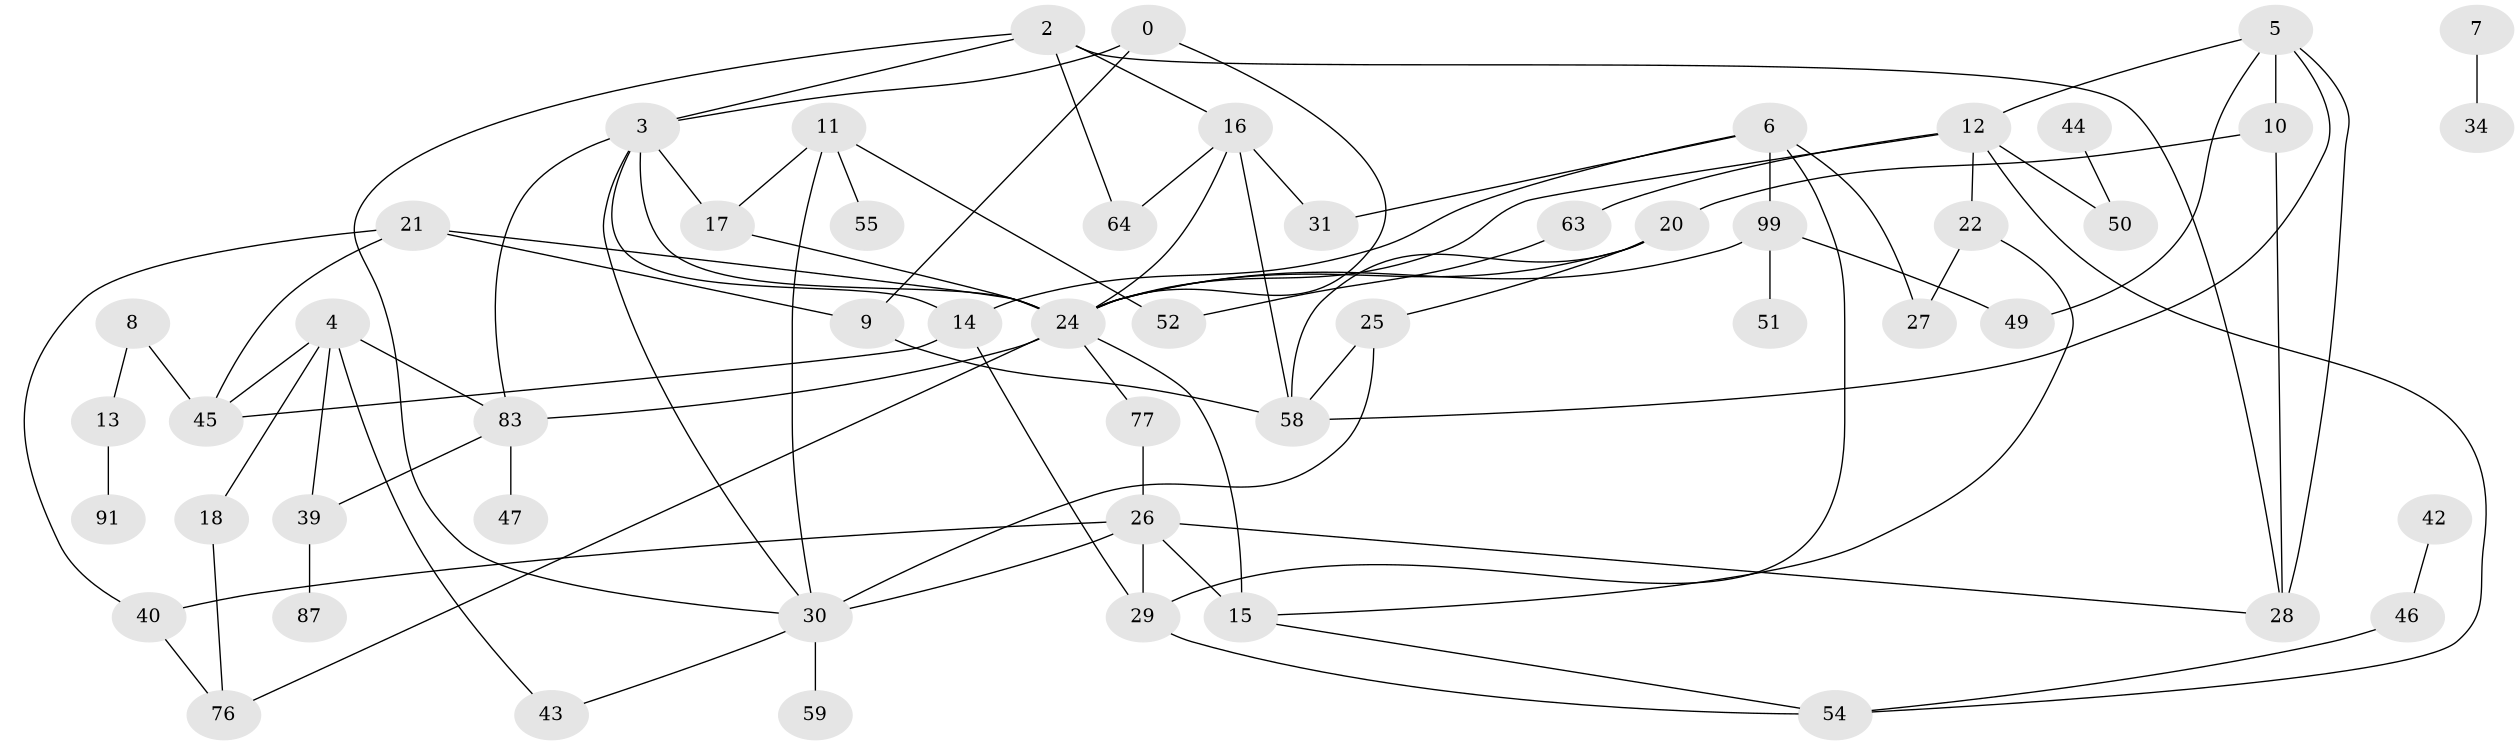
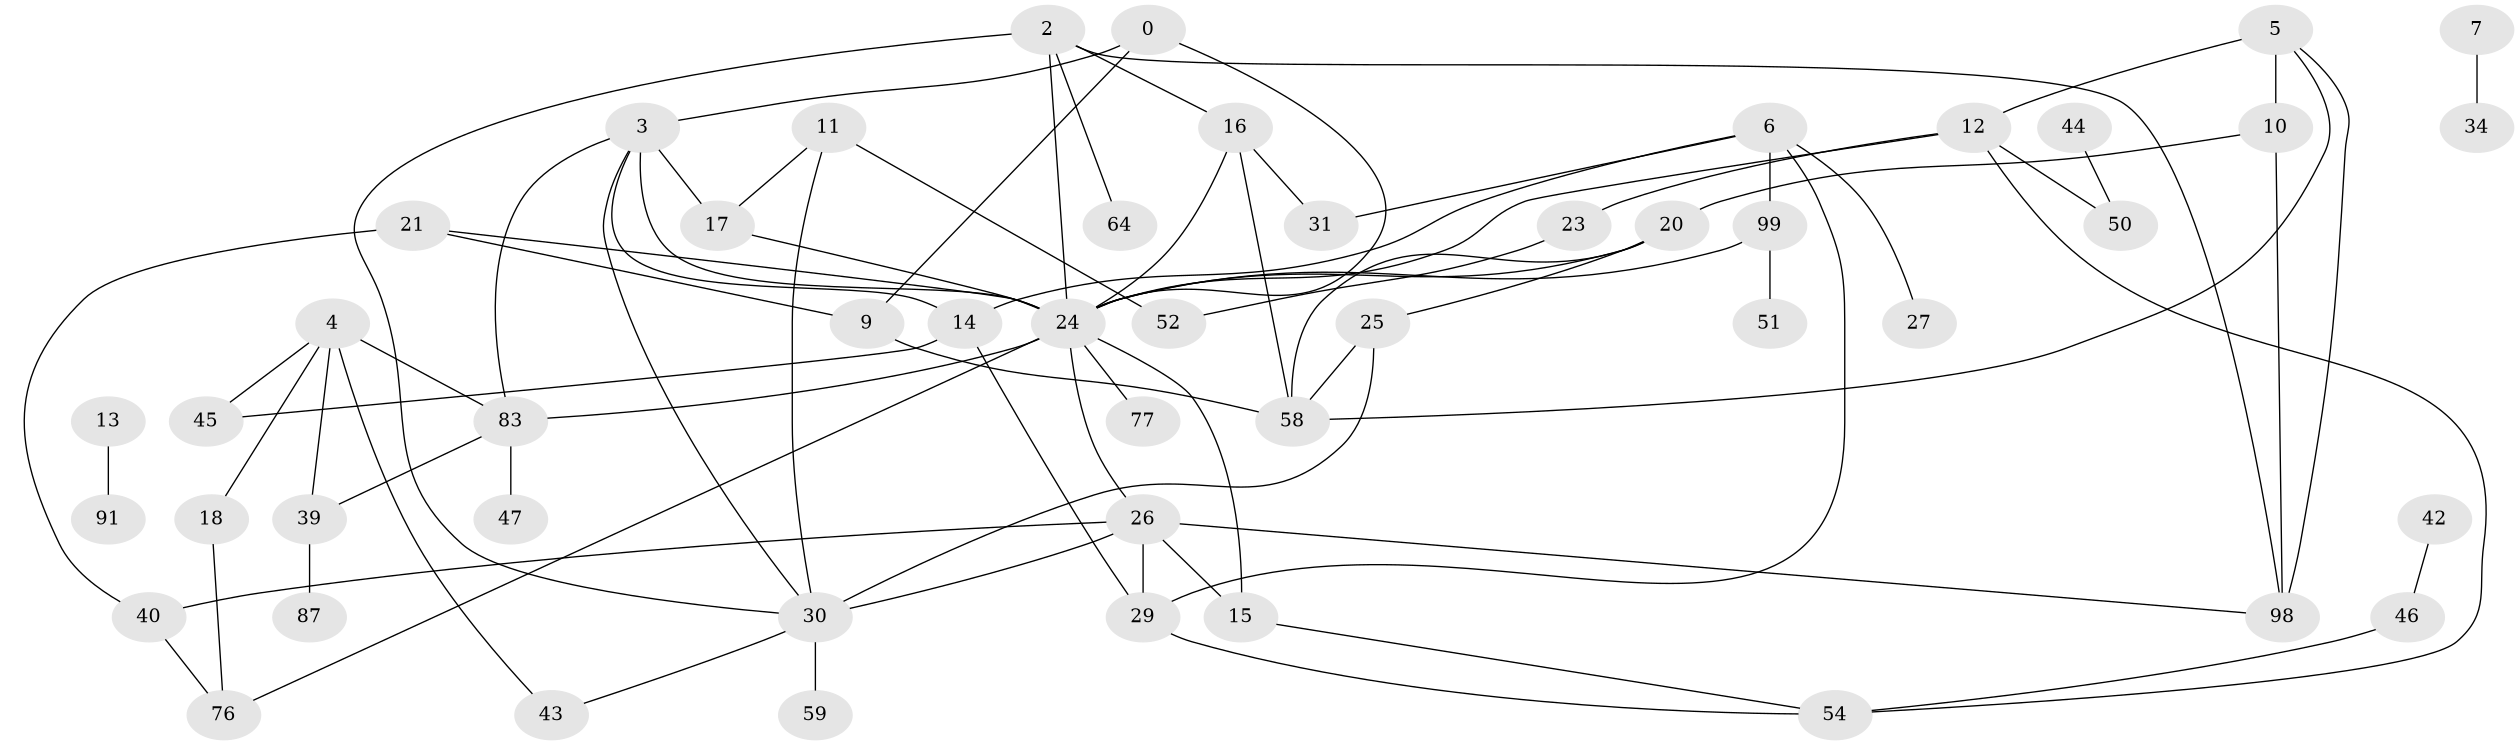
(845, 79) -> (1058, 177)
(1178, 177) -> none
(867, 226) -> none
(1574, 226) -> (1574, 226)
(1971, 226) -> none
(282, 301) -> none
(133, 324) -> none
(2017, 324) -> none
(1143, 471) -> (1087, 427)
(2283, 617) -> (2283, 617)
